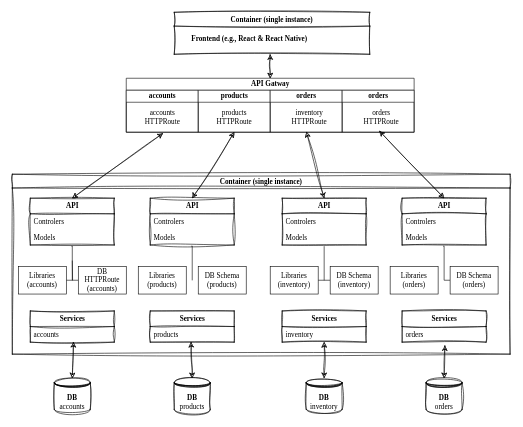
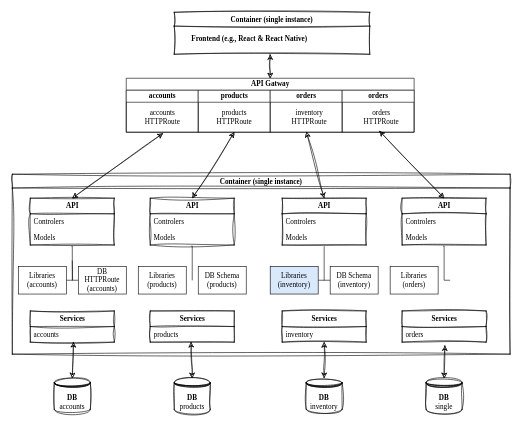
(294, 280) -> (294, 280)
(474, 280) -> none
(444, 402) -> (444, 402)
